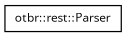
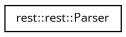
(63, 19) -> (63, 19)
